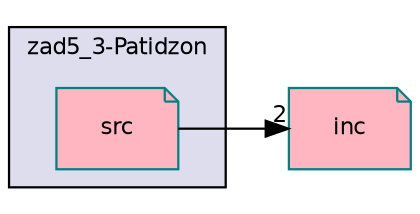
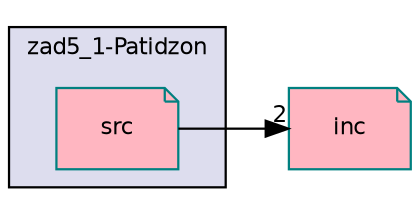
(117, 49) -> (117, 49)
